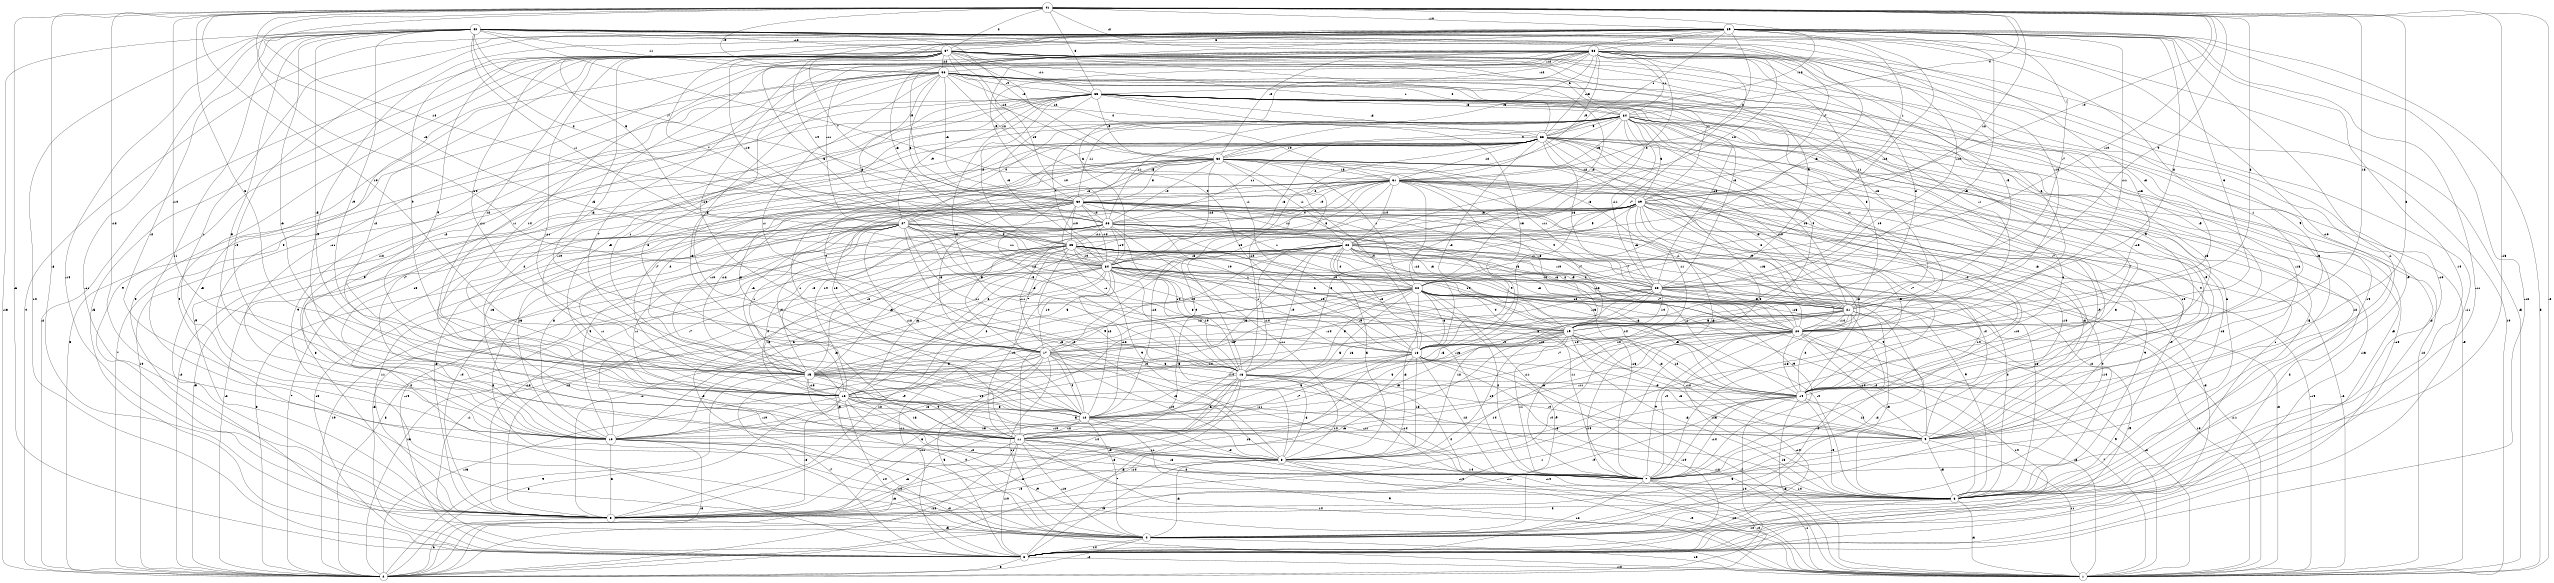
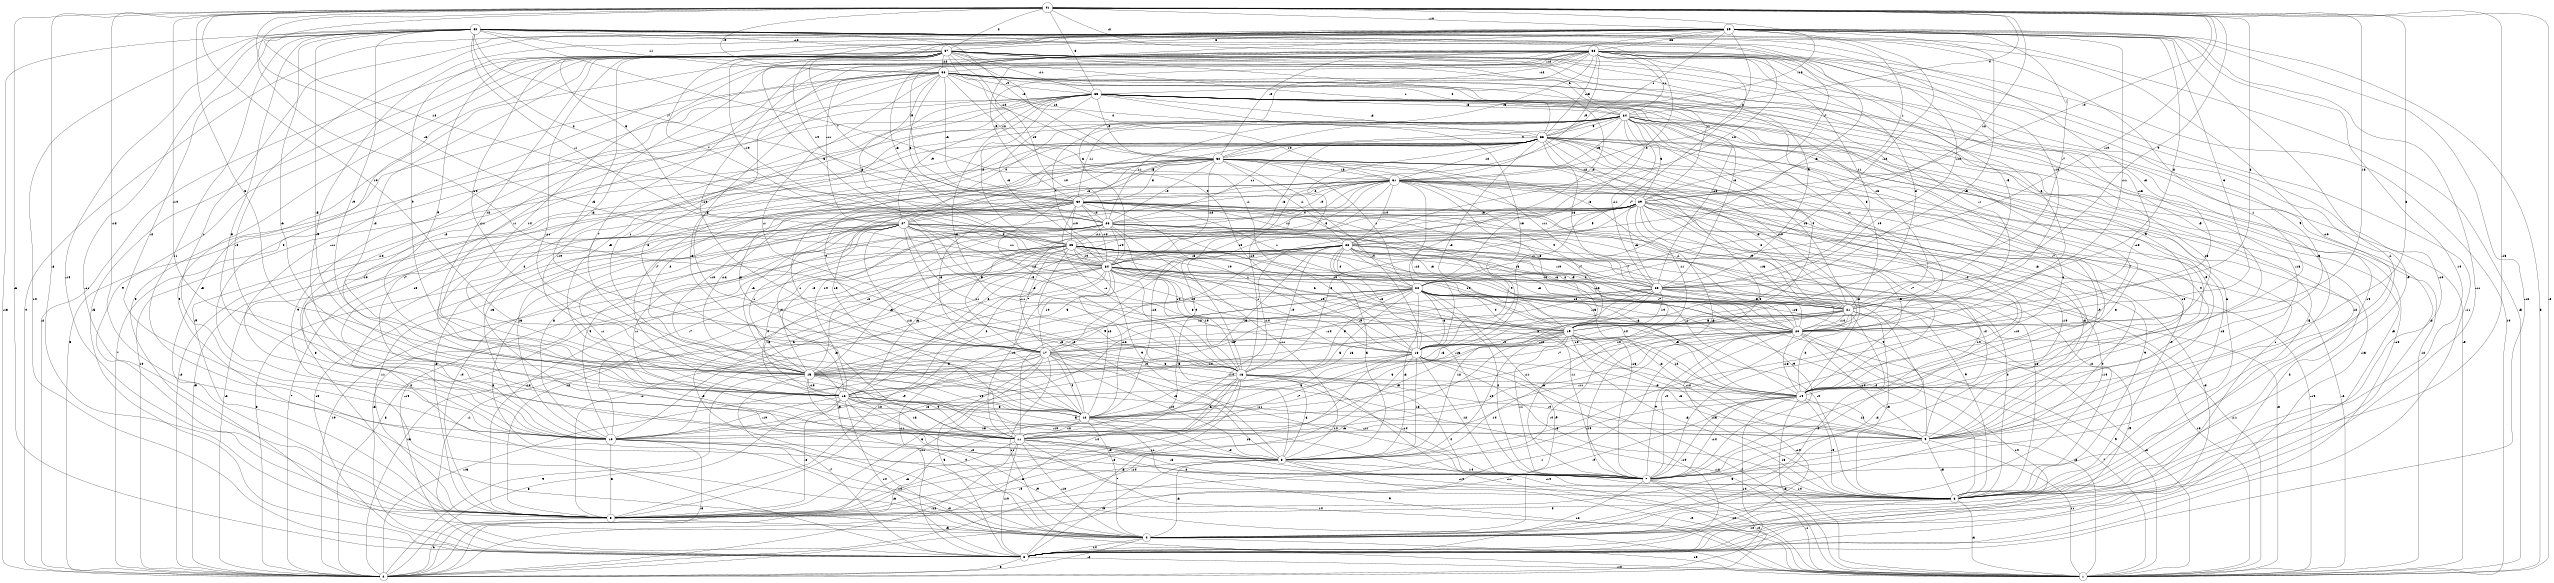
(365, 277) -> (366, 277)
